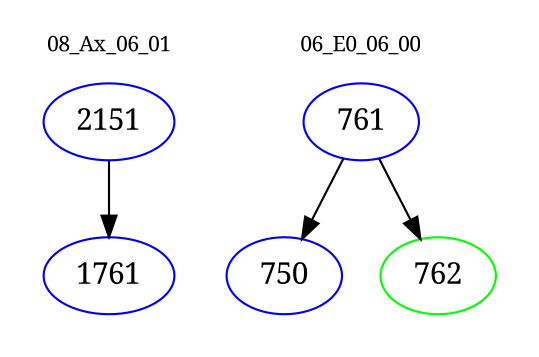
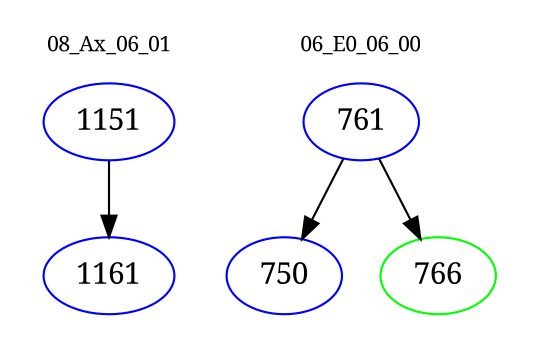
(109, 122) -> (109, 122)
(109, 276) -> (109, 276)
(438, 276) -> (438, 276)
